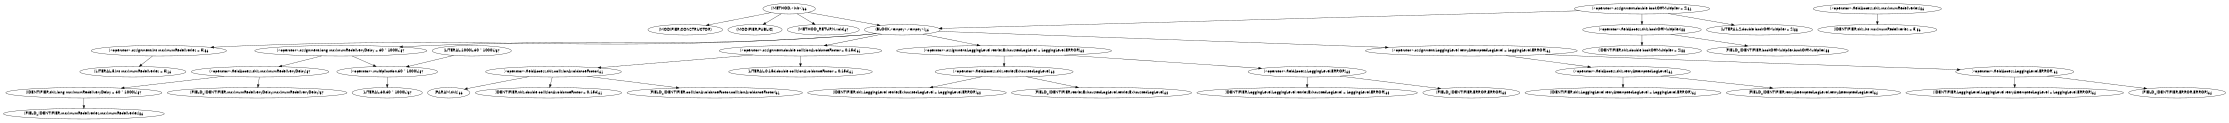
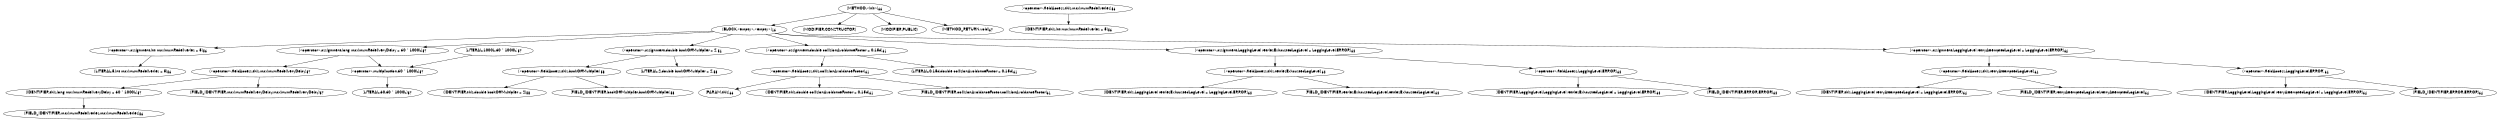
(1261, 20) -> (713, 40)
(169, 71) -> (169, 71)
